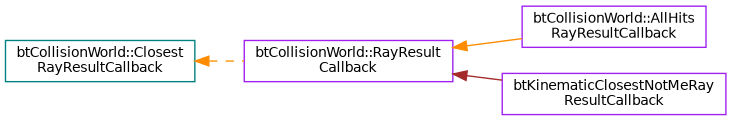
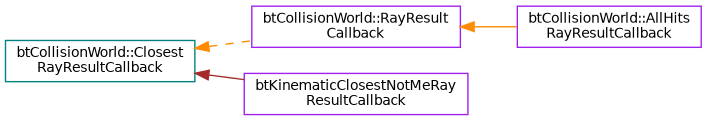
(484, 78) -> (227, 77)
